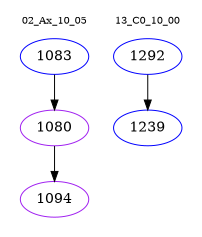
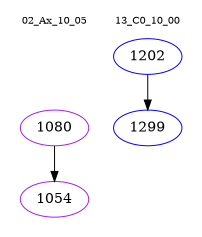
(55, 57) -> none
(148, 57) -> (148, 57)
(148, 128) -> (148, 128)
(55, 199) -> (55, 199)
